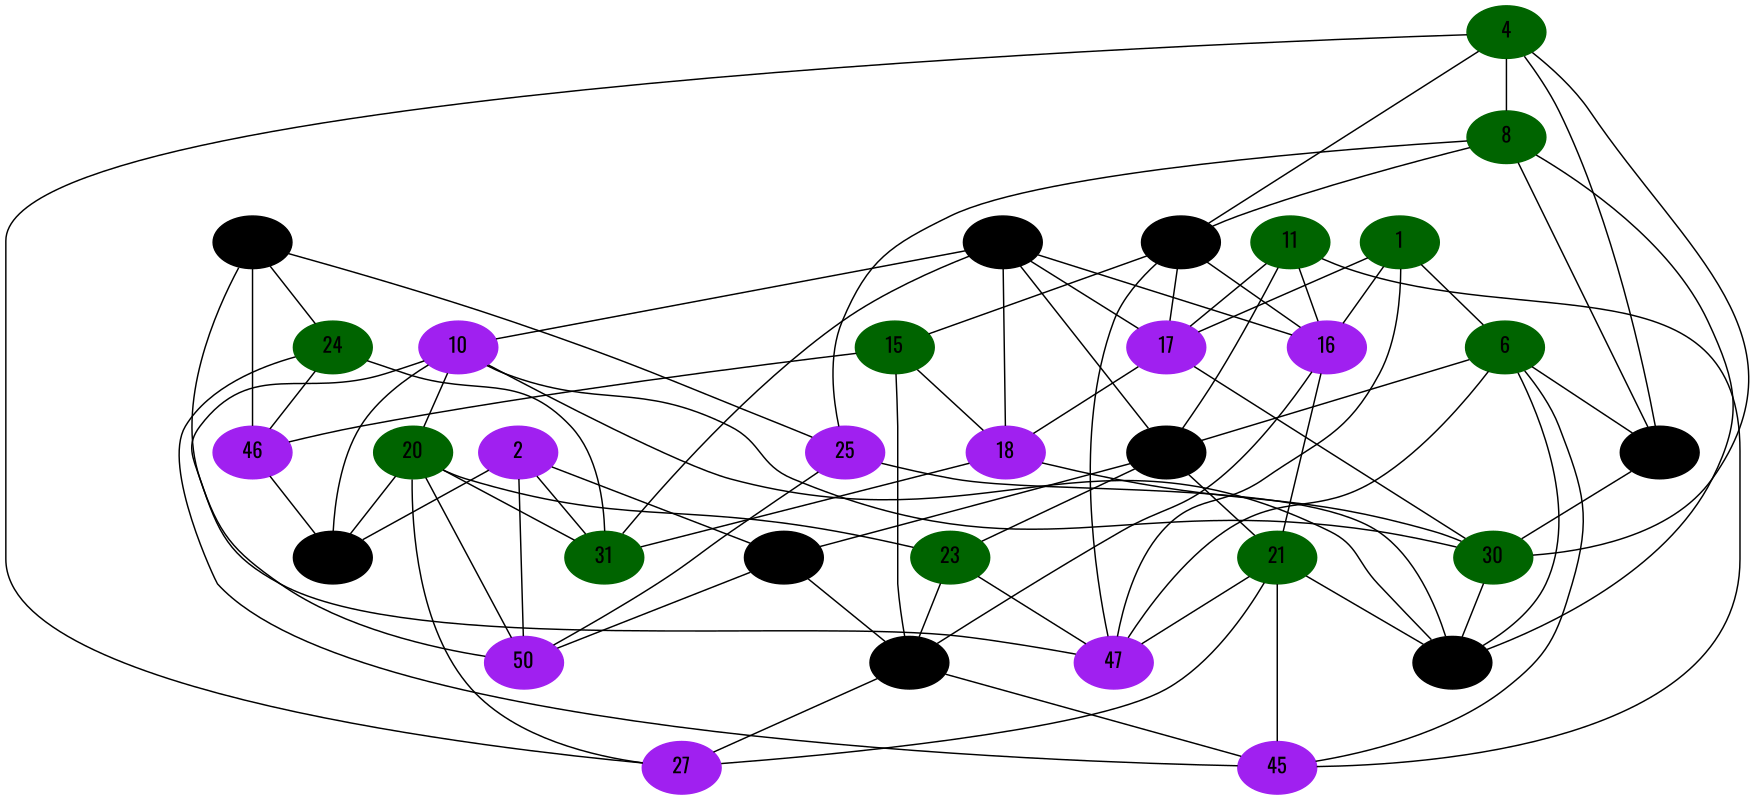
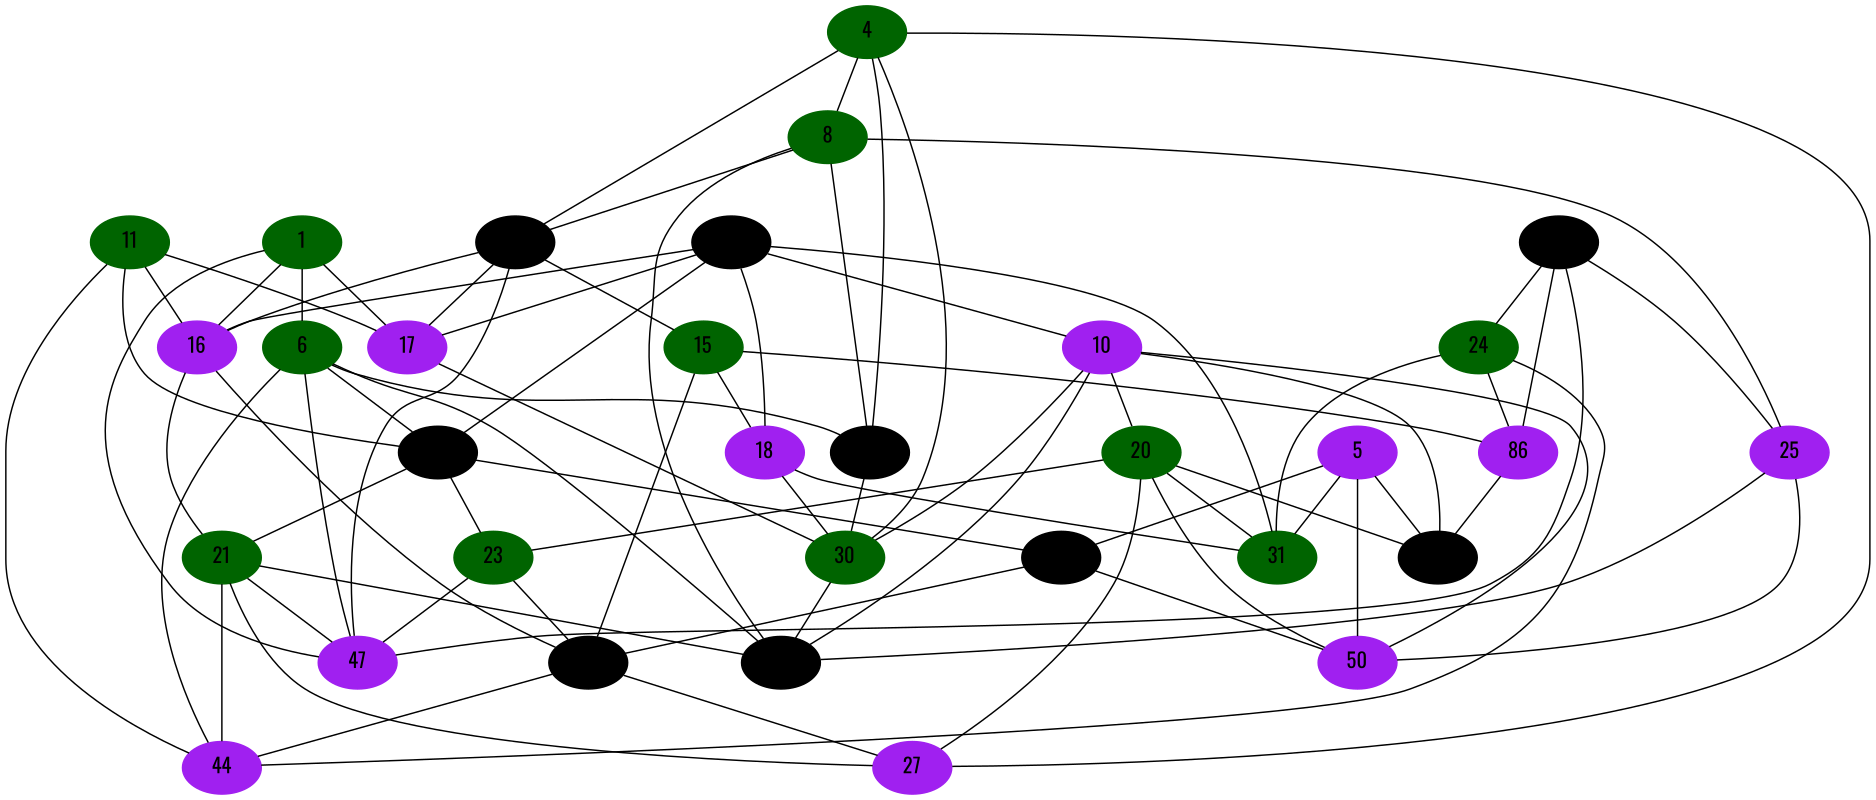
(1086, 400) -> none
(253, 453) -> (1518, 453)
(518, 453) -> (1358, 453)
(1277, 768) -> (222, 768)
